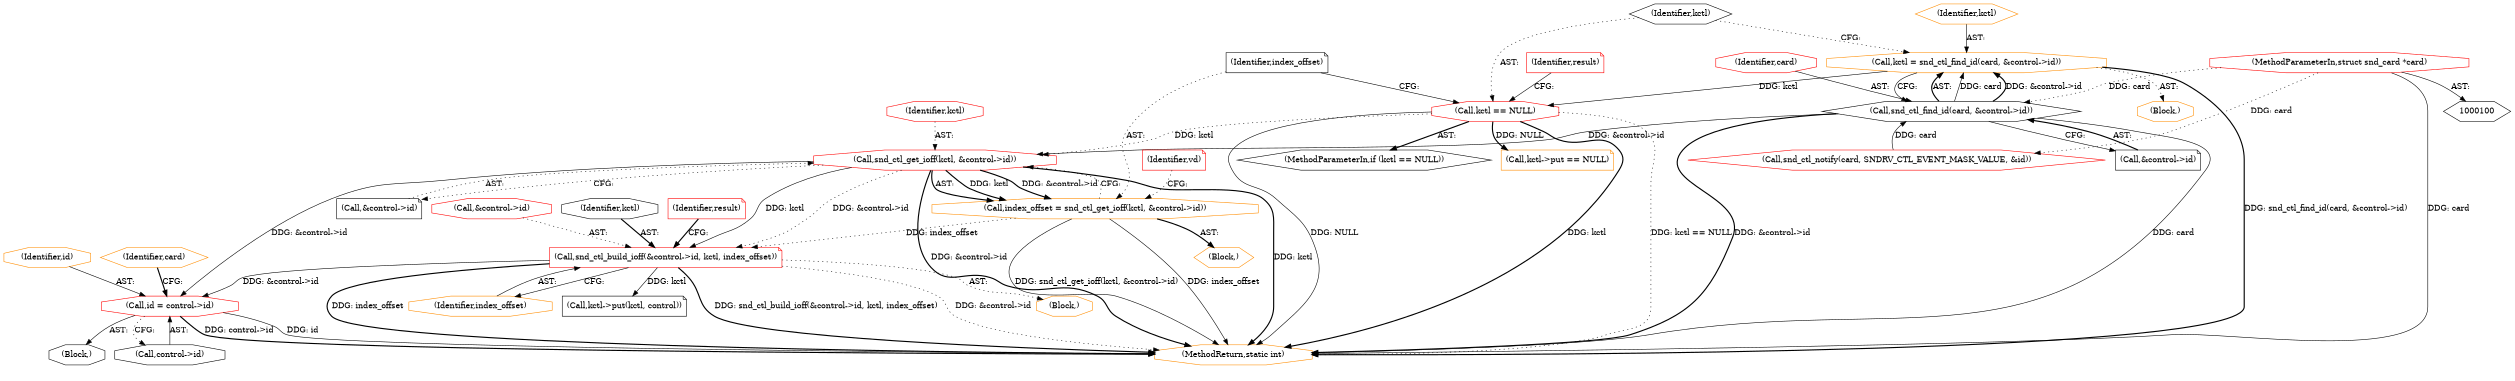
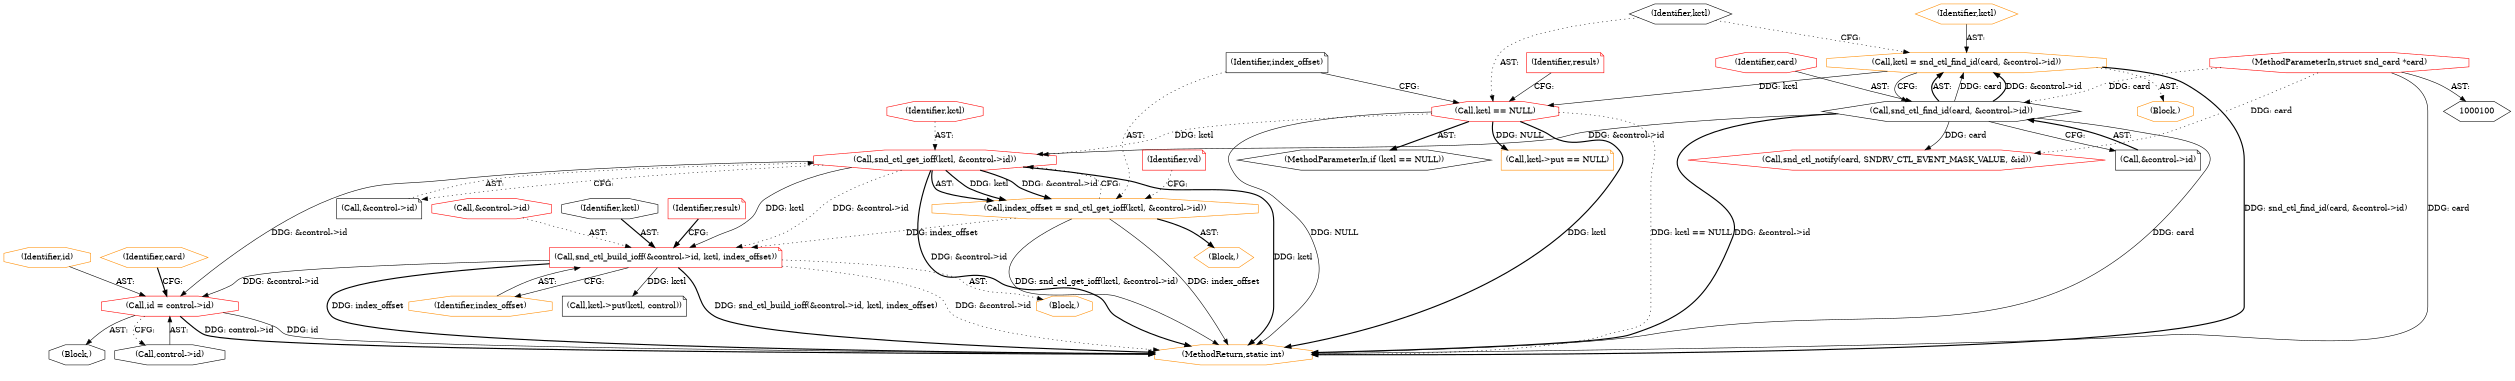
(1893, 136) -> (1942, 136)
